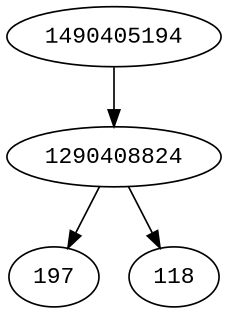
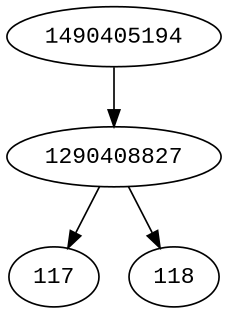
(114, 157) -> (114, 157)
(54, 277) -> (54, 277)
